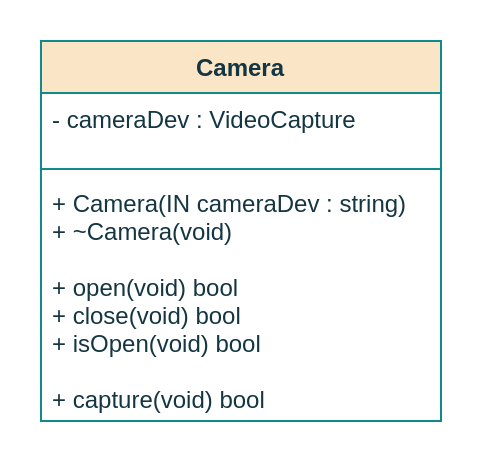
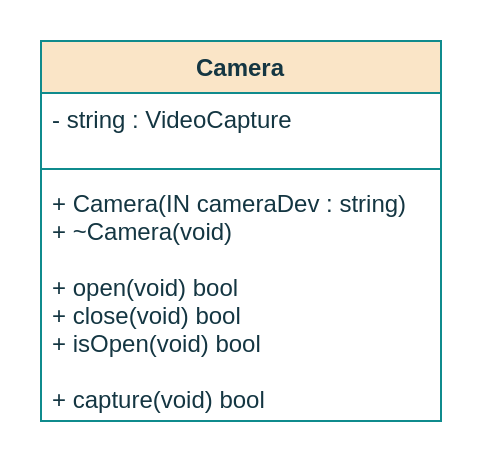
(211, 120) -> (188, 120)
